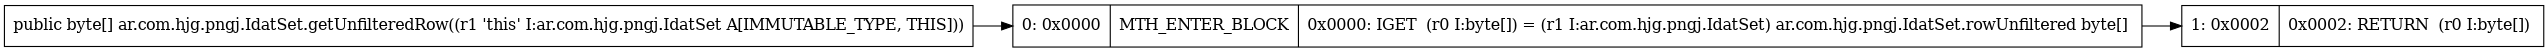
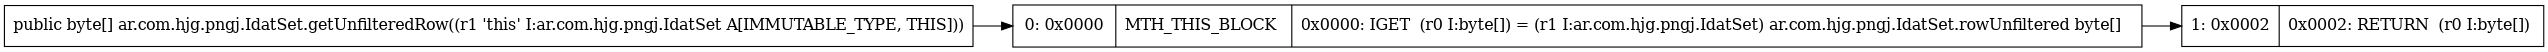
(1204, 25) -> (1200, 25)
